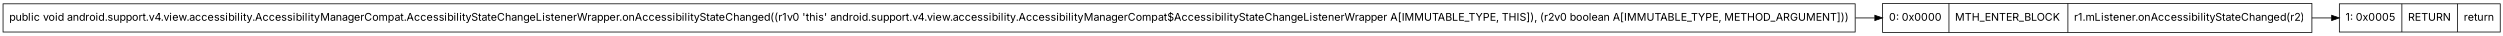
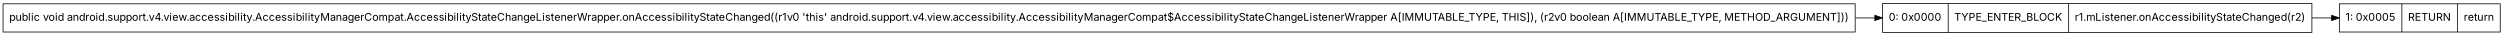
(2008, 18) -> (2008, 18)
